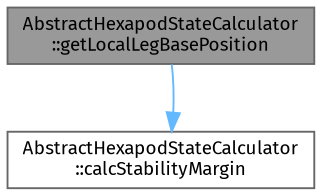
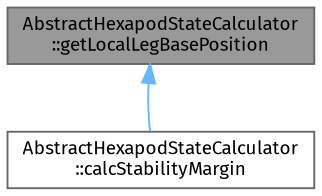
(173, 88) -> (148, 107)
